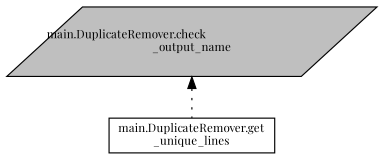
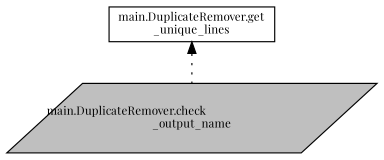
(192, 103) -> (192, 69)
